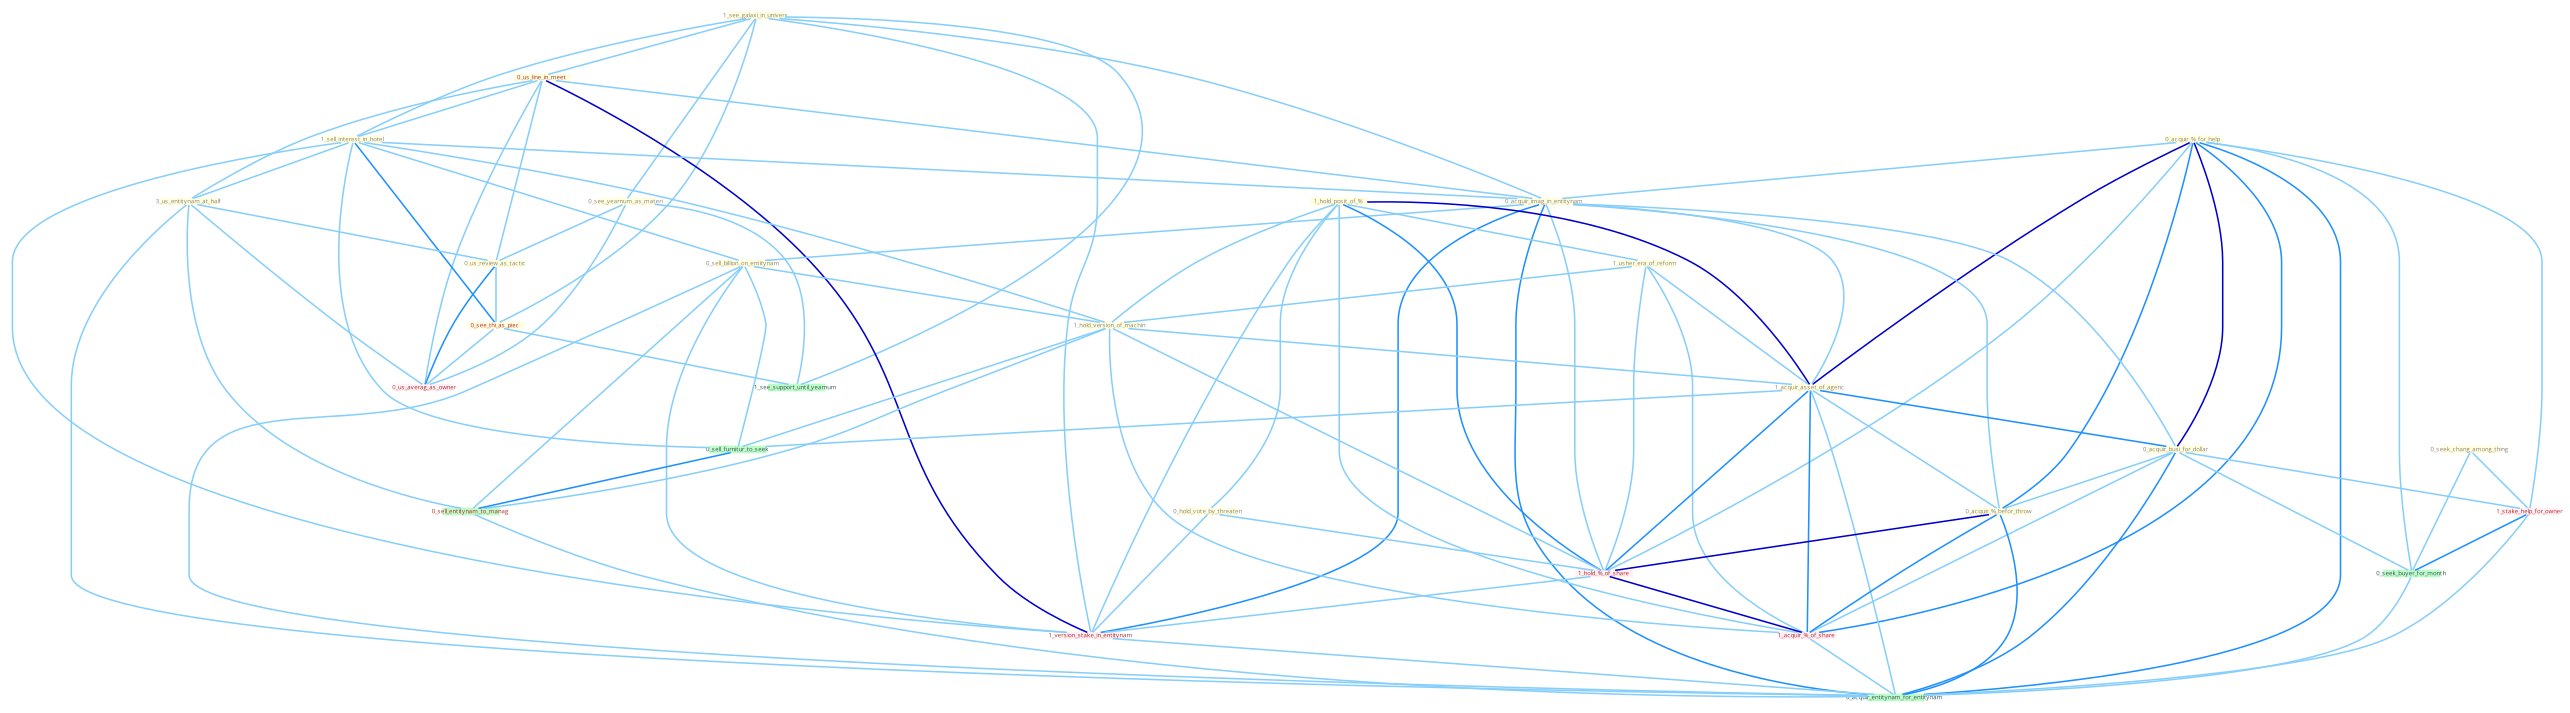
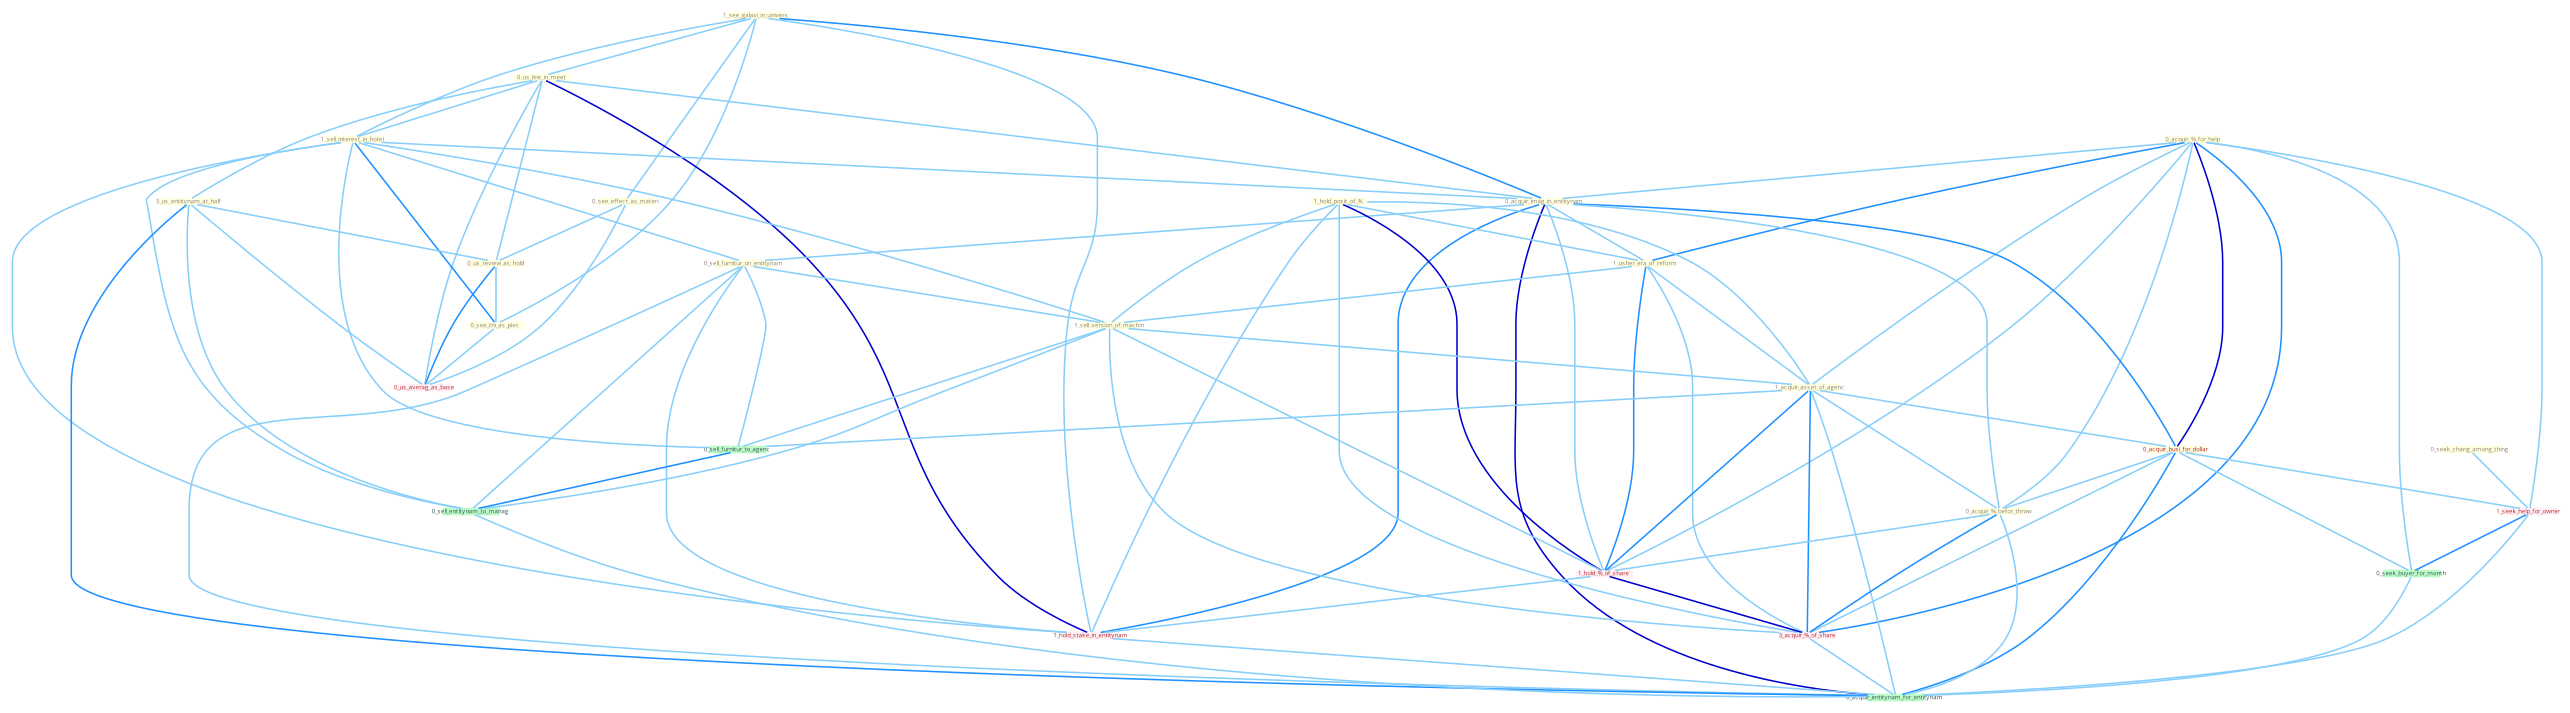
(1169, 72) -> (1169, 72)
(542, 77) -> (542, 77)
(271, 171) -> (178, 337)
(626, 201) -> (626, 201)
(1616, 233) -> (1616, 233)
(1919, 235) -> (1919, 235)
(1809, 245) -> (1610, 241)
(2005, 248) -> (2005, 248)
(496, 263) -> (496, 263)
(744, 263) -> (744, 263)
(496, 325) -> (496, 325)
(1110, 325) -> (1110, 325)
(2128, 344) -> (2128, 344)
(425, 387) -> (425, 387)
(797, 387) -> none
(1457, 390) -> (1457, 390)
(1634, 420) -> (1634, 420)
(2002, 420) -> (2002, 420)
(738, 449) -> (738, 449)
(2176, 449) -> (2176, 449)
(1517, 490) -> (1545, 556)
(471, 511) -> (471, 511)
(1209, 511) -> none
(2441, 511) -> none
(2530, 511) -> (2530, 511)
(2340, 521) -> (1917, 196)
(1793, 544) -> (1793, 544)
(2008, 634) -> (2008, 634)
(1091, 635) -> (1091, 635)
(1807, 635) -> (1807, 635)
(593, 655) -> (593, 655)
